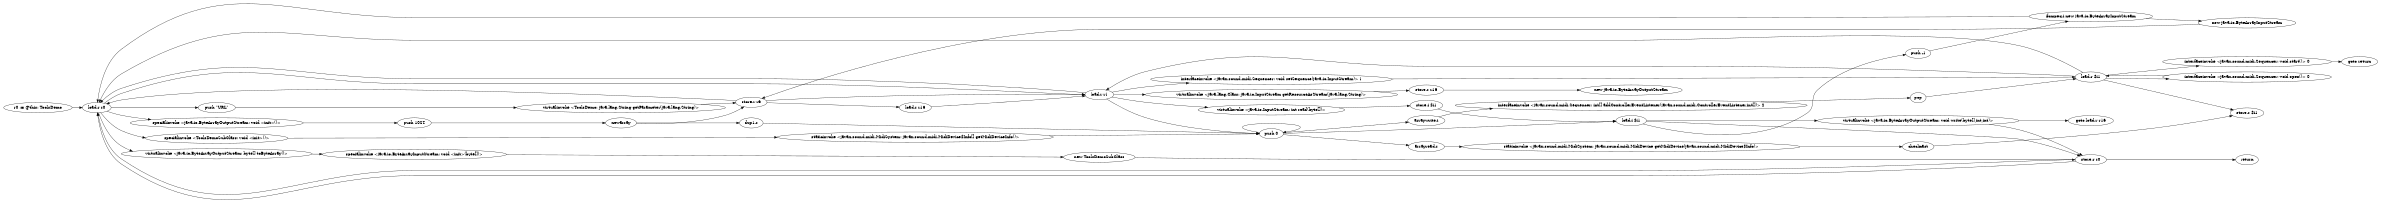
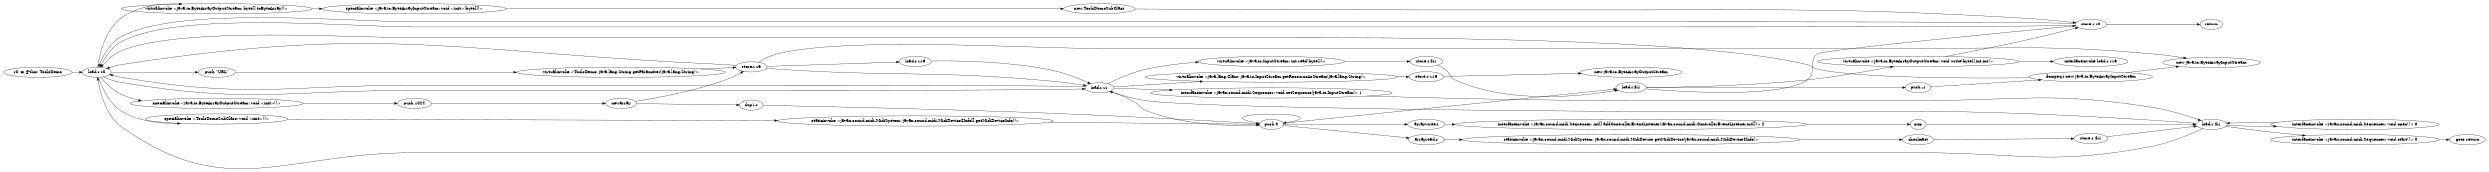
(1478, 29) -> (1470, 48)
(2167, 95) -> (2150, 132)
(2091, 121) -> (2091, 61)
